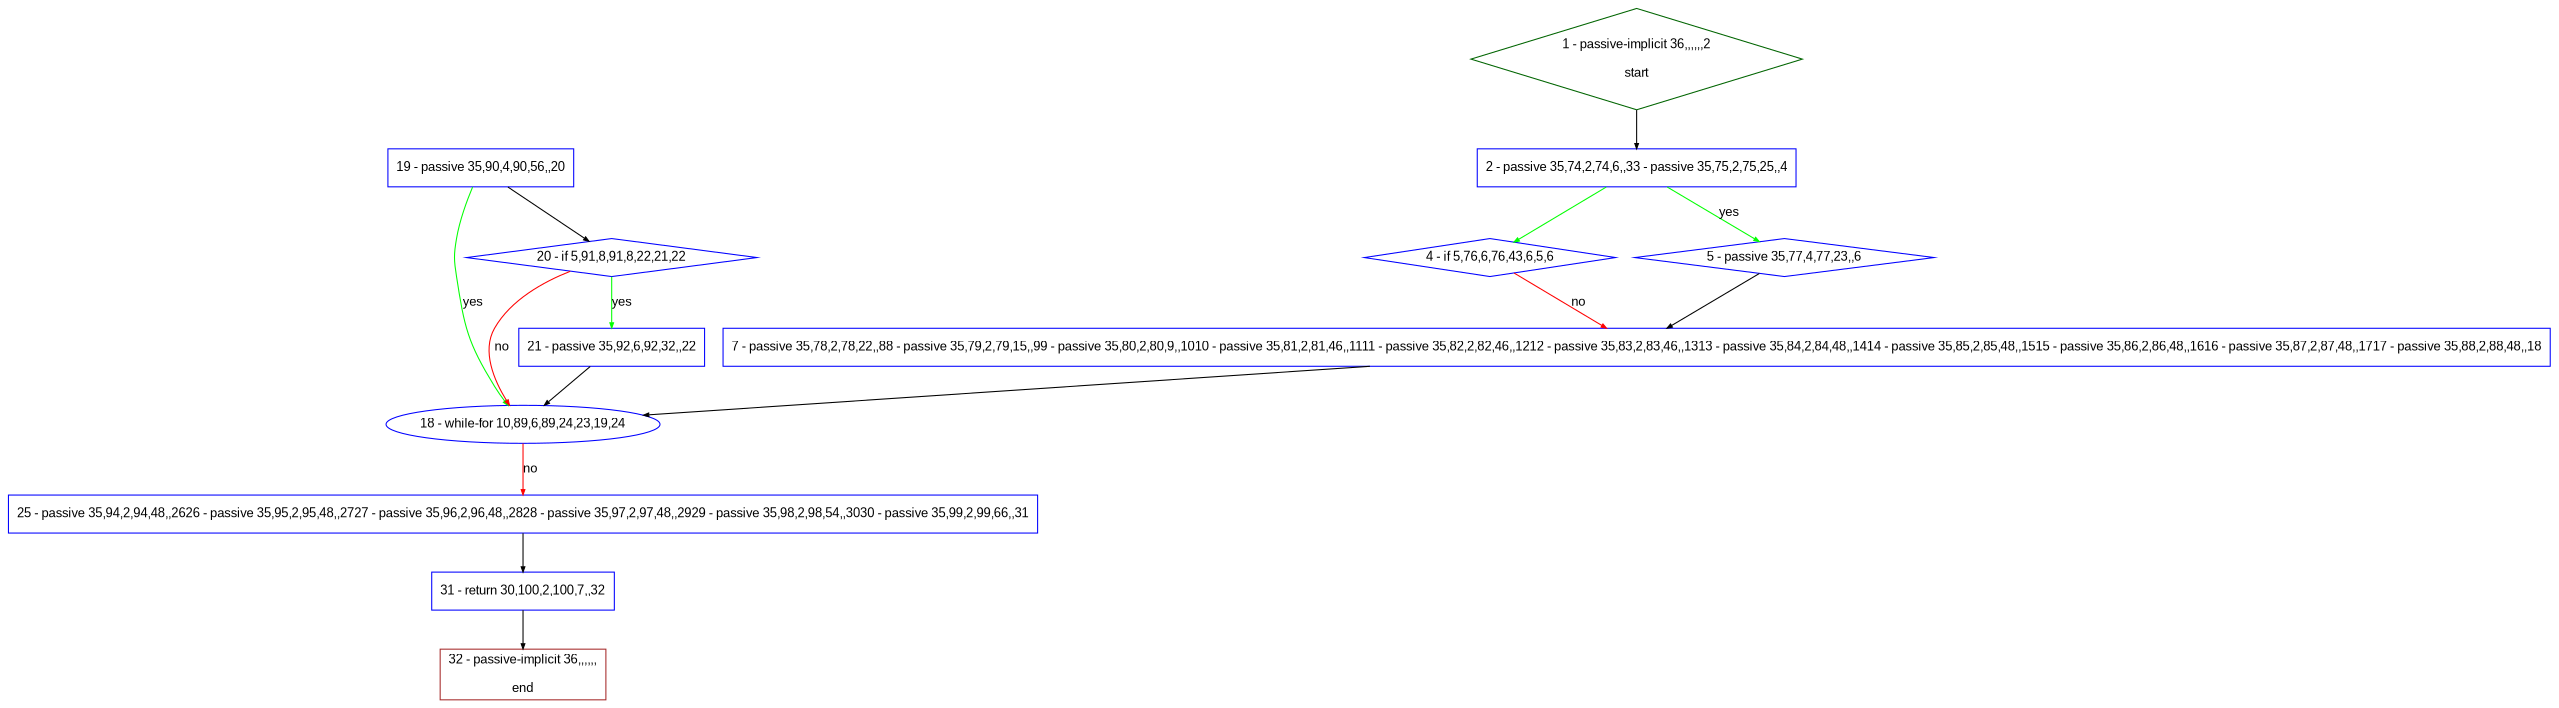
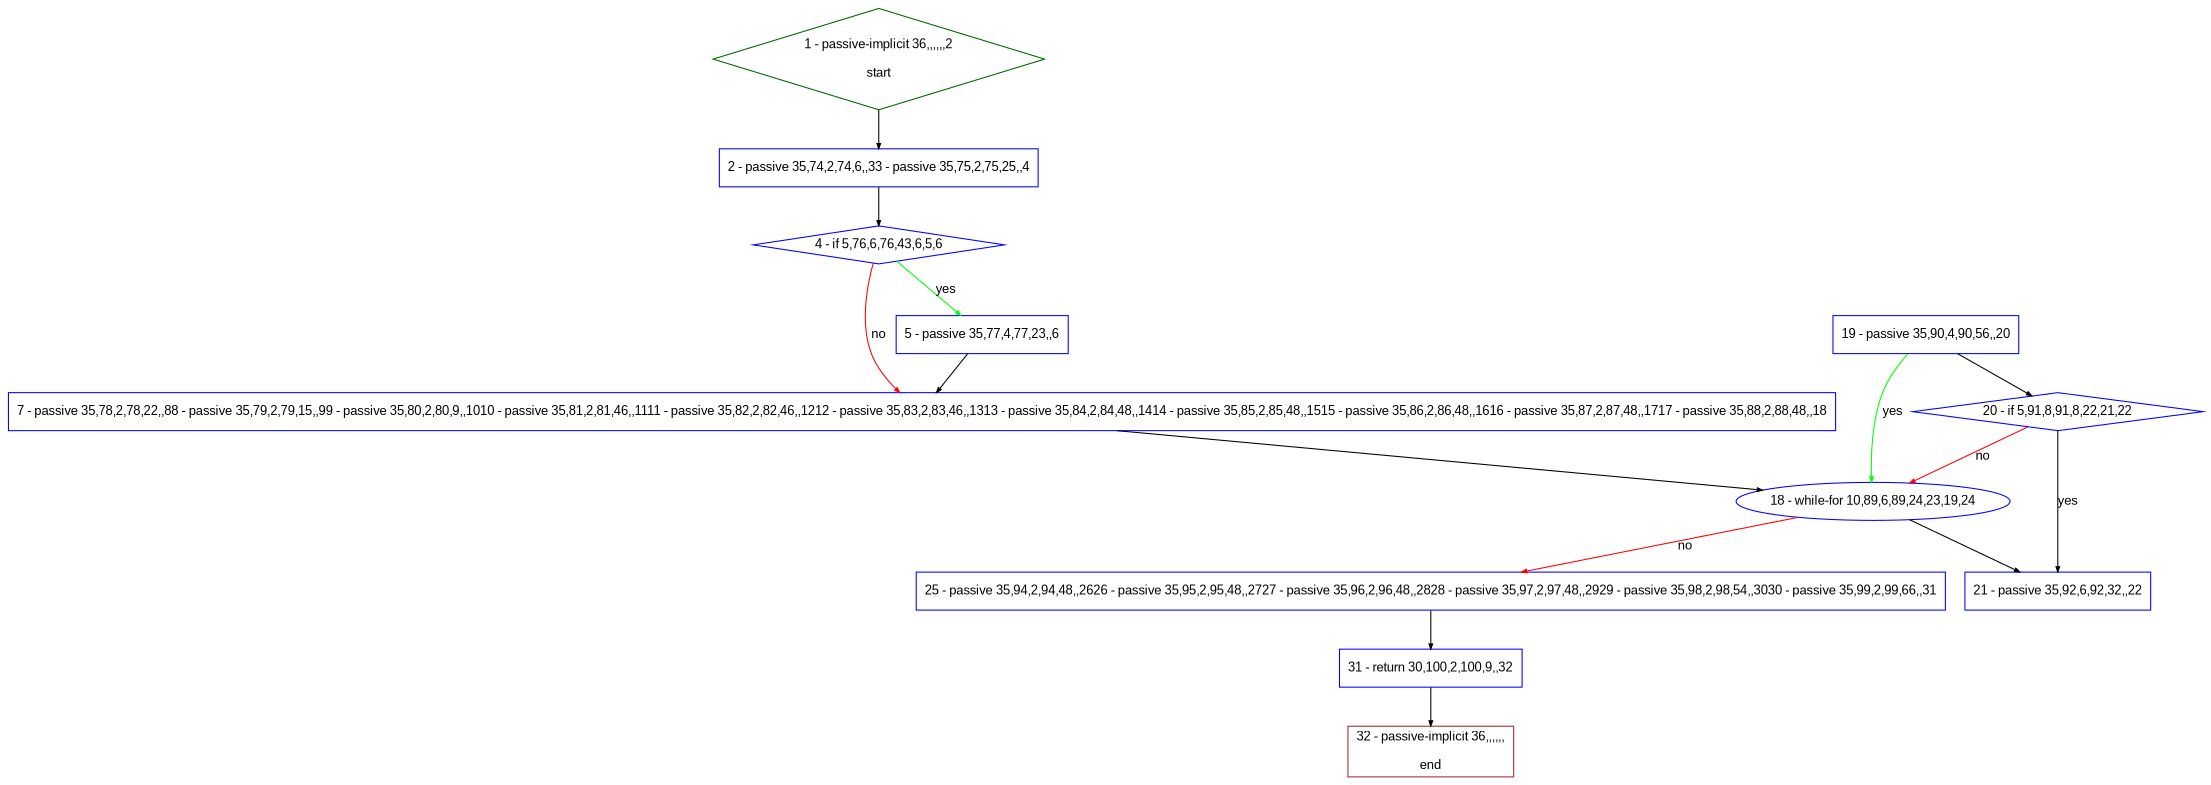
(1562, 213) -> (879, 204)
(1711, 213) -> (927, 287)
(1784, 258) -> (982, 335)
(612, 300) -> (2058, 499)
(569, 384) -> (1962, 545)
(523, 591) -> (1431, 668)
